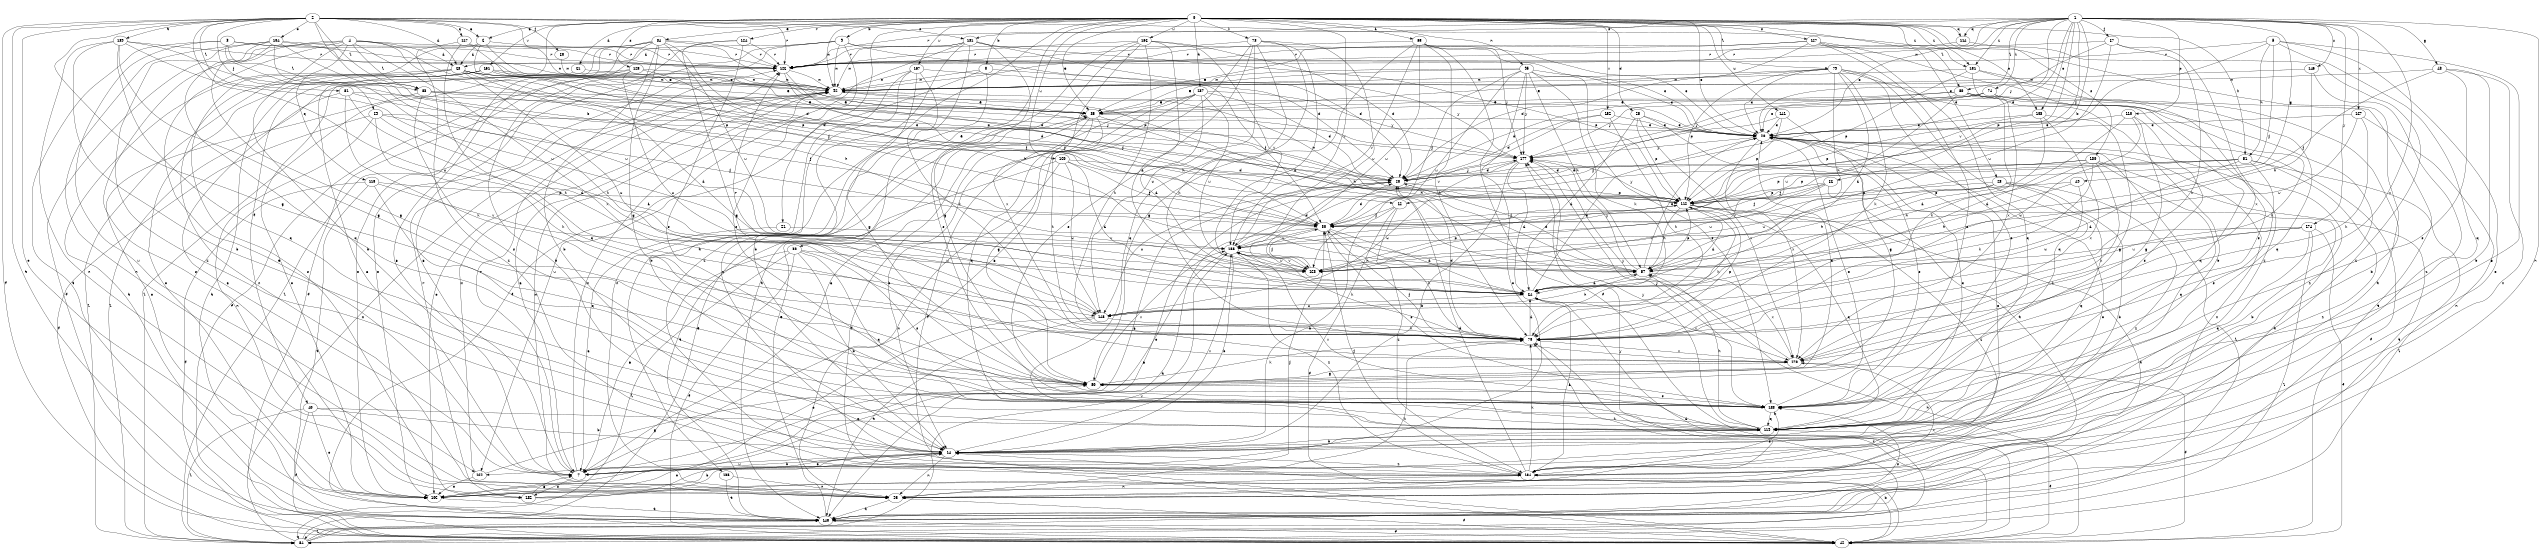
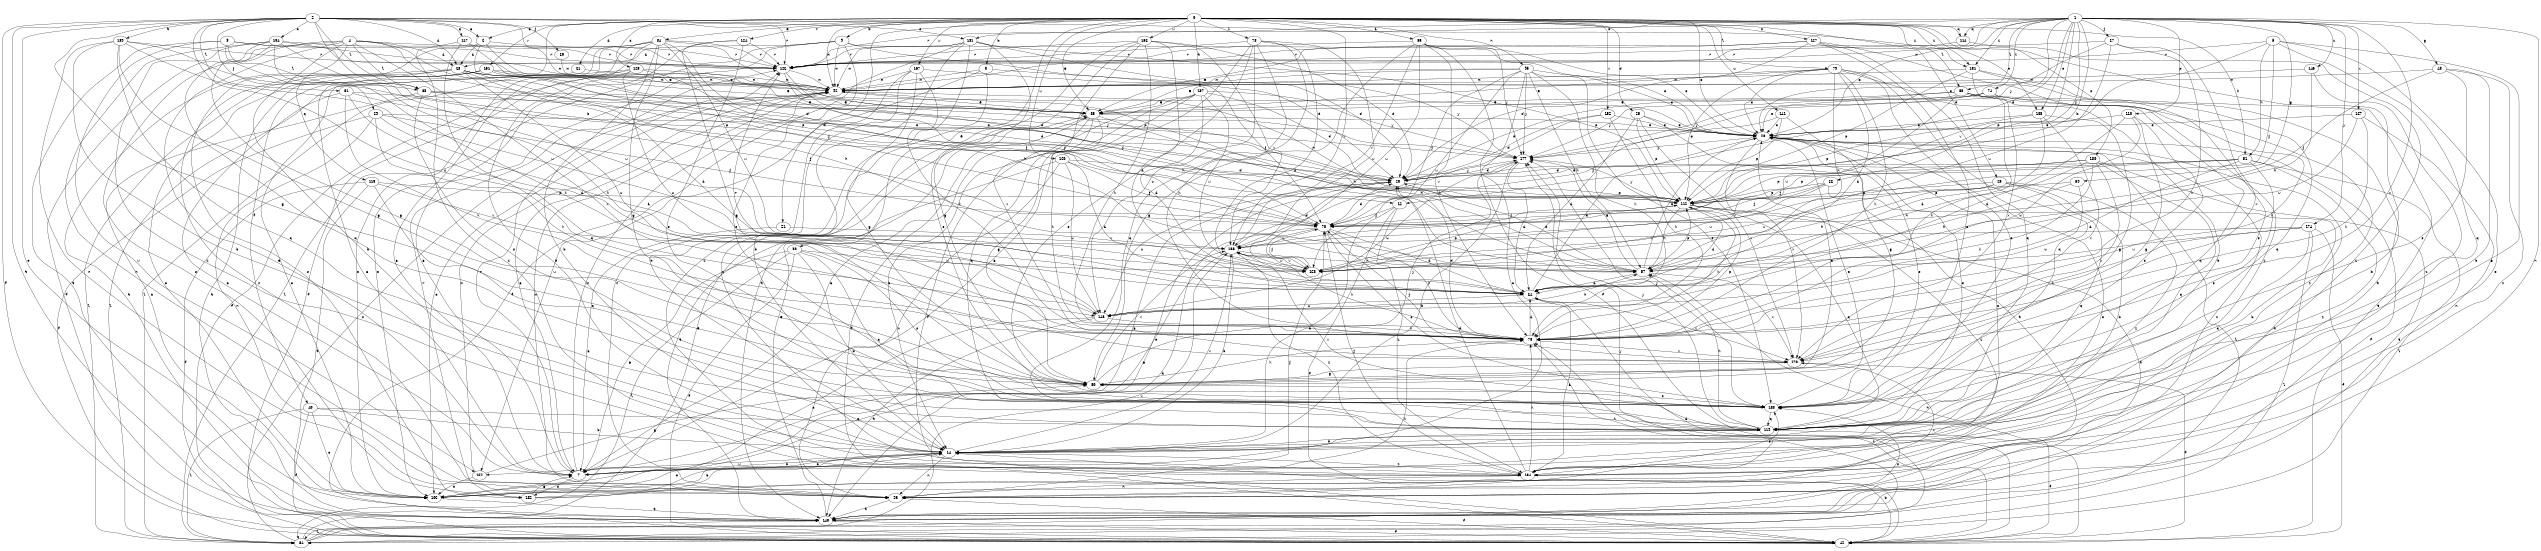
(2077, 182) -> (2077, 182)
(1607, 216) -> (1607, 216)
(1324, 227) -> (1324, 227)
(1636, 278) -> (1384, 324)
(726, 475) -> none
